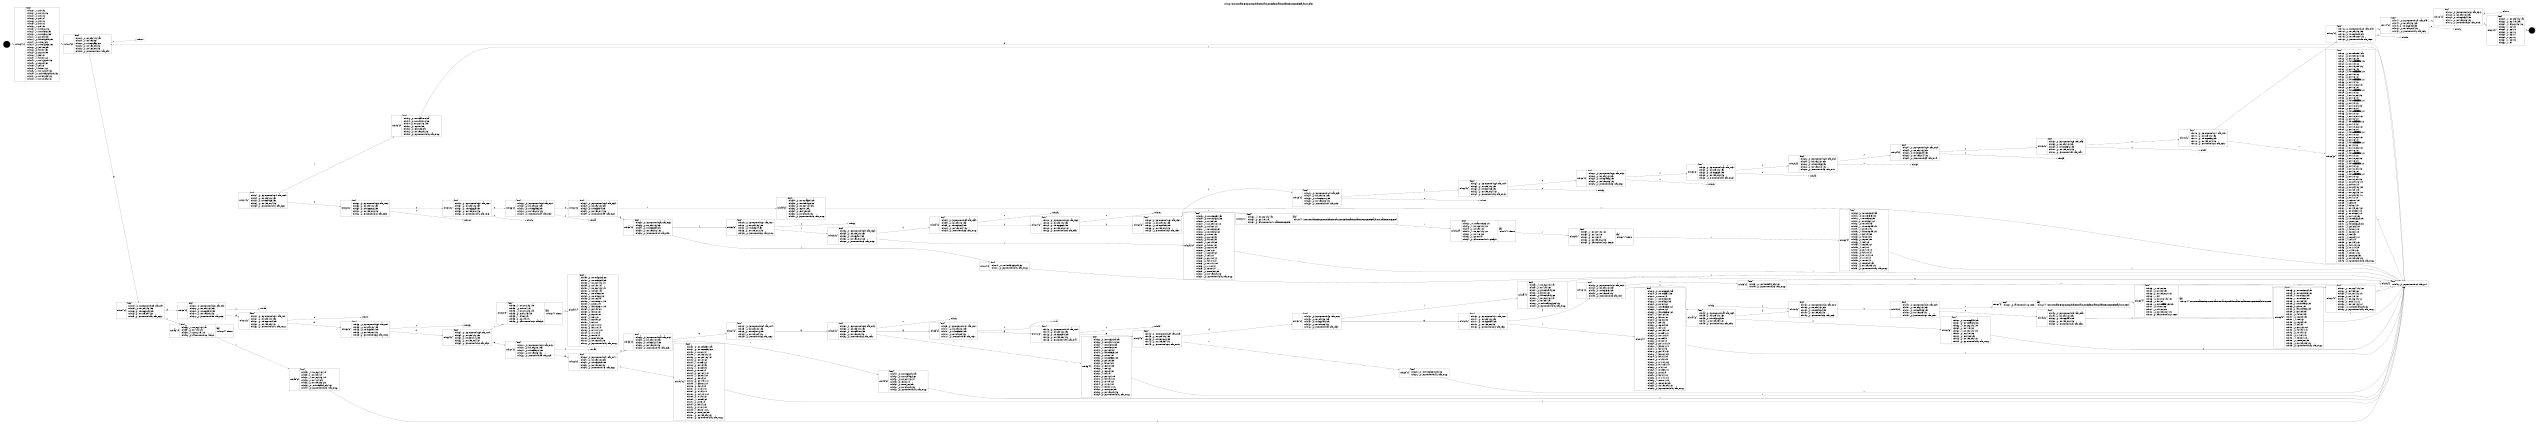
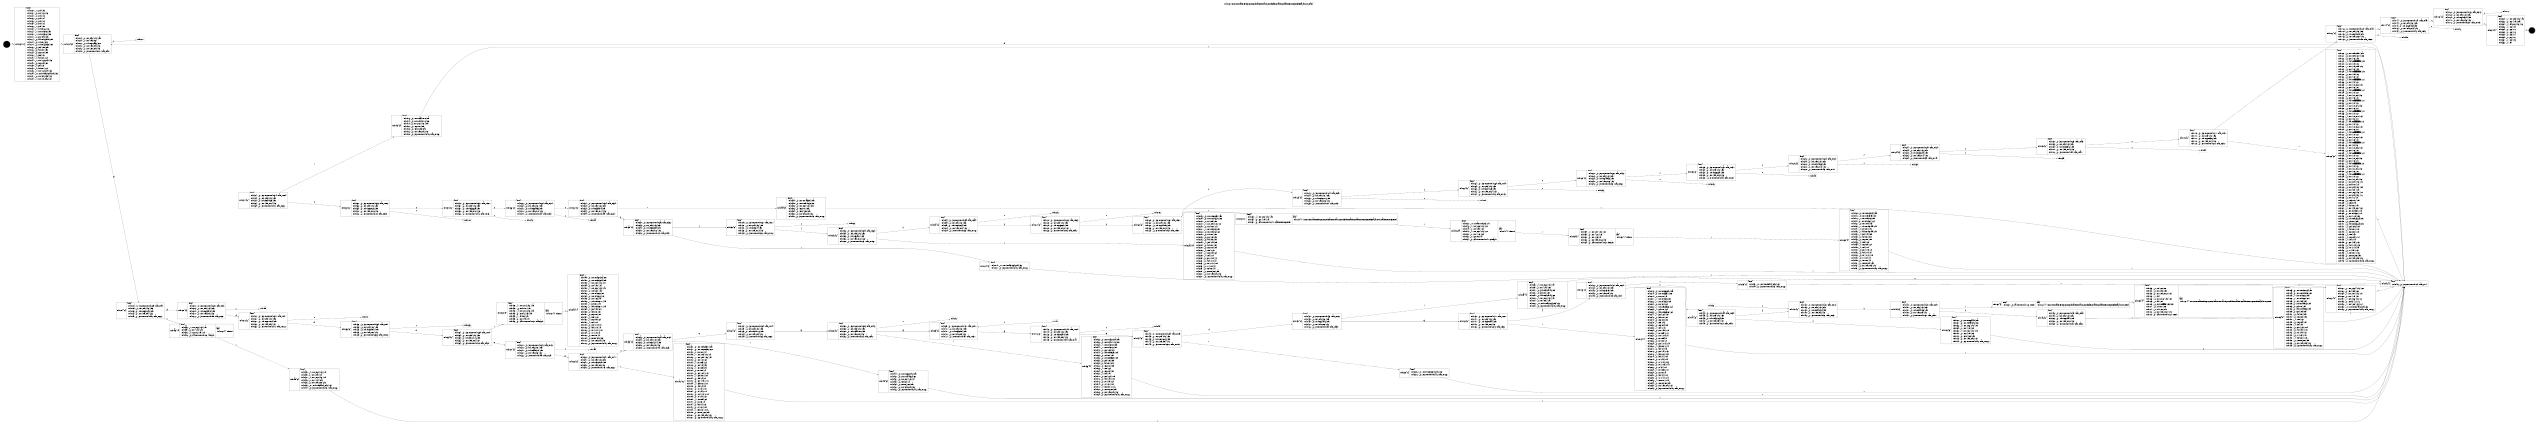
(1016, 330) -> (1015, 324)
